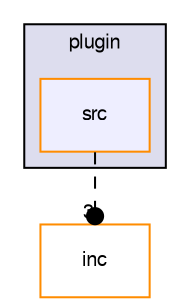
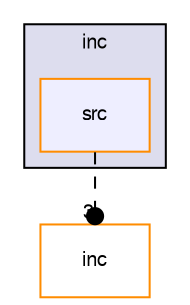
(95, 43) -> (95, 43)
